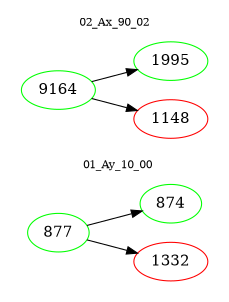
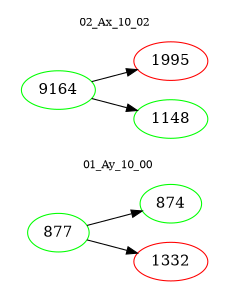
(115, 23) -> (115, 23)
(171, 61) -> (171, 61)
(171, 119) -> (171, 119)
